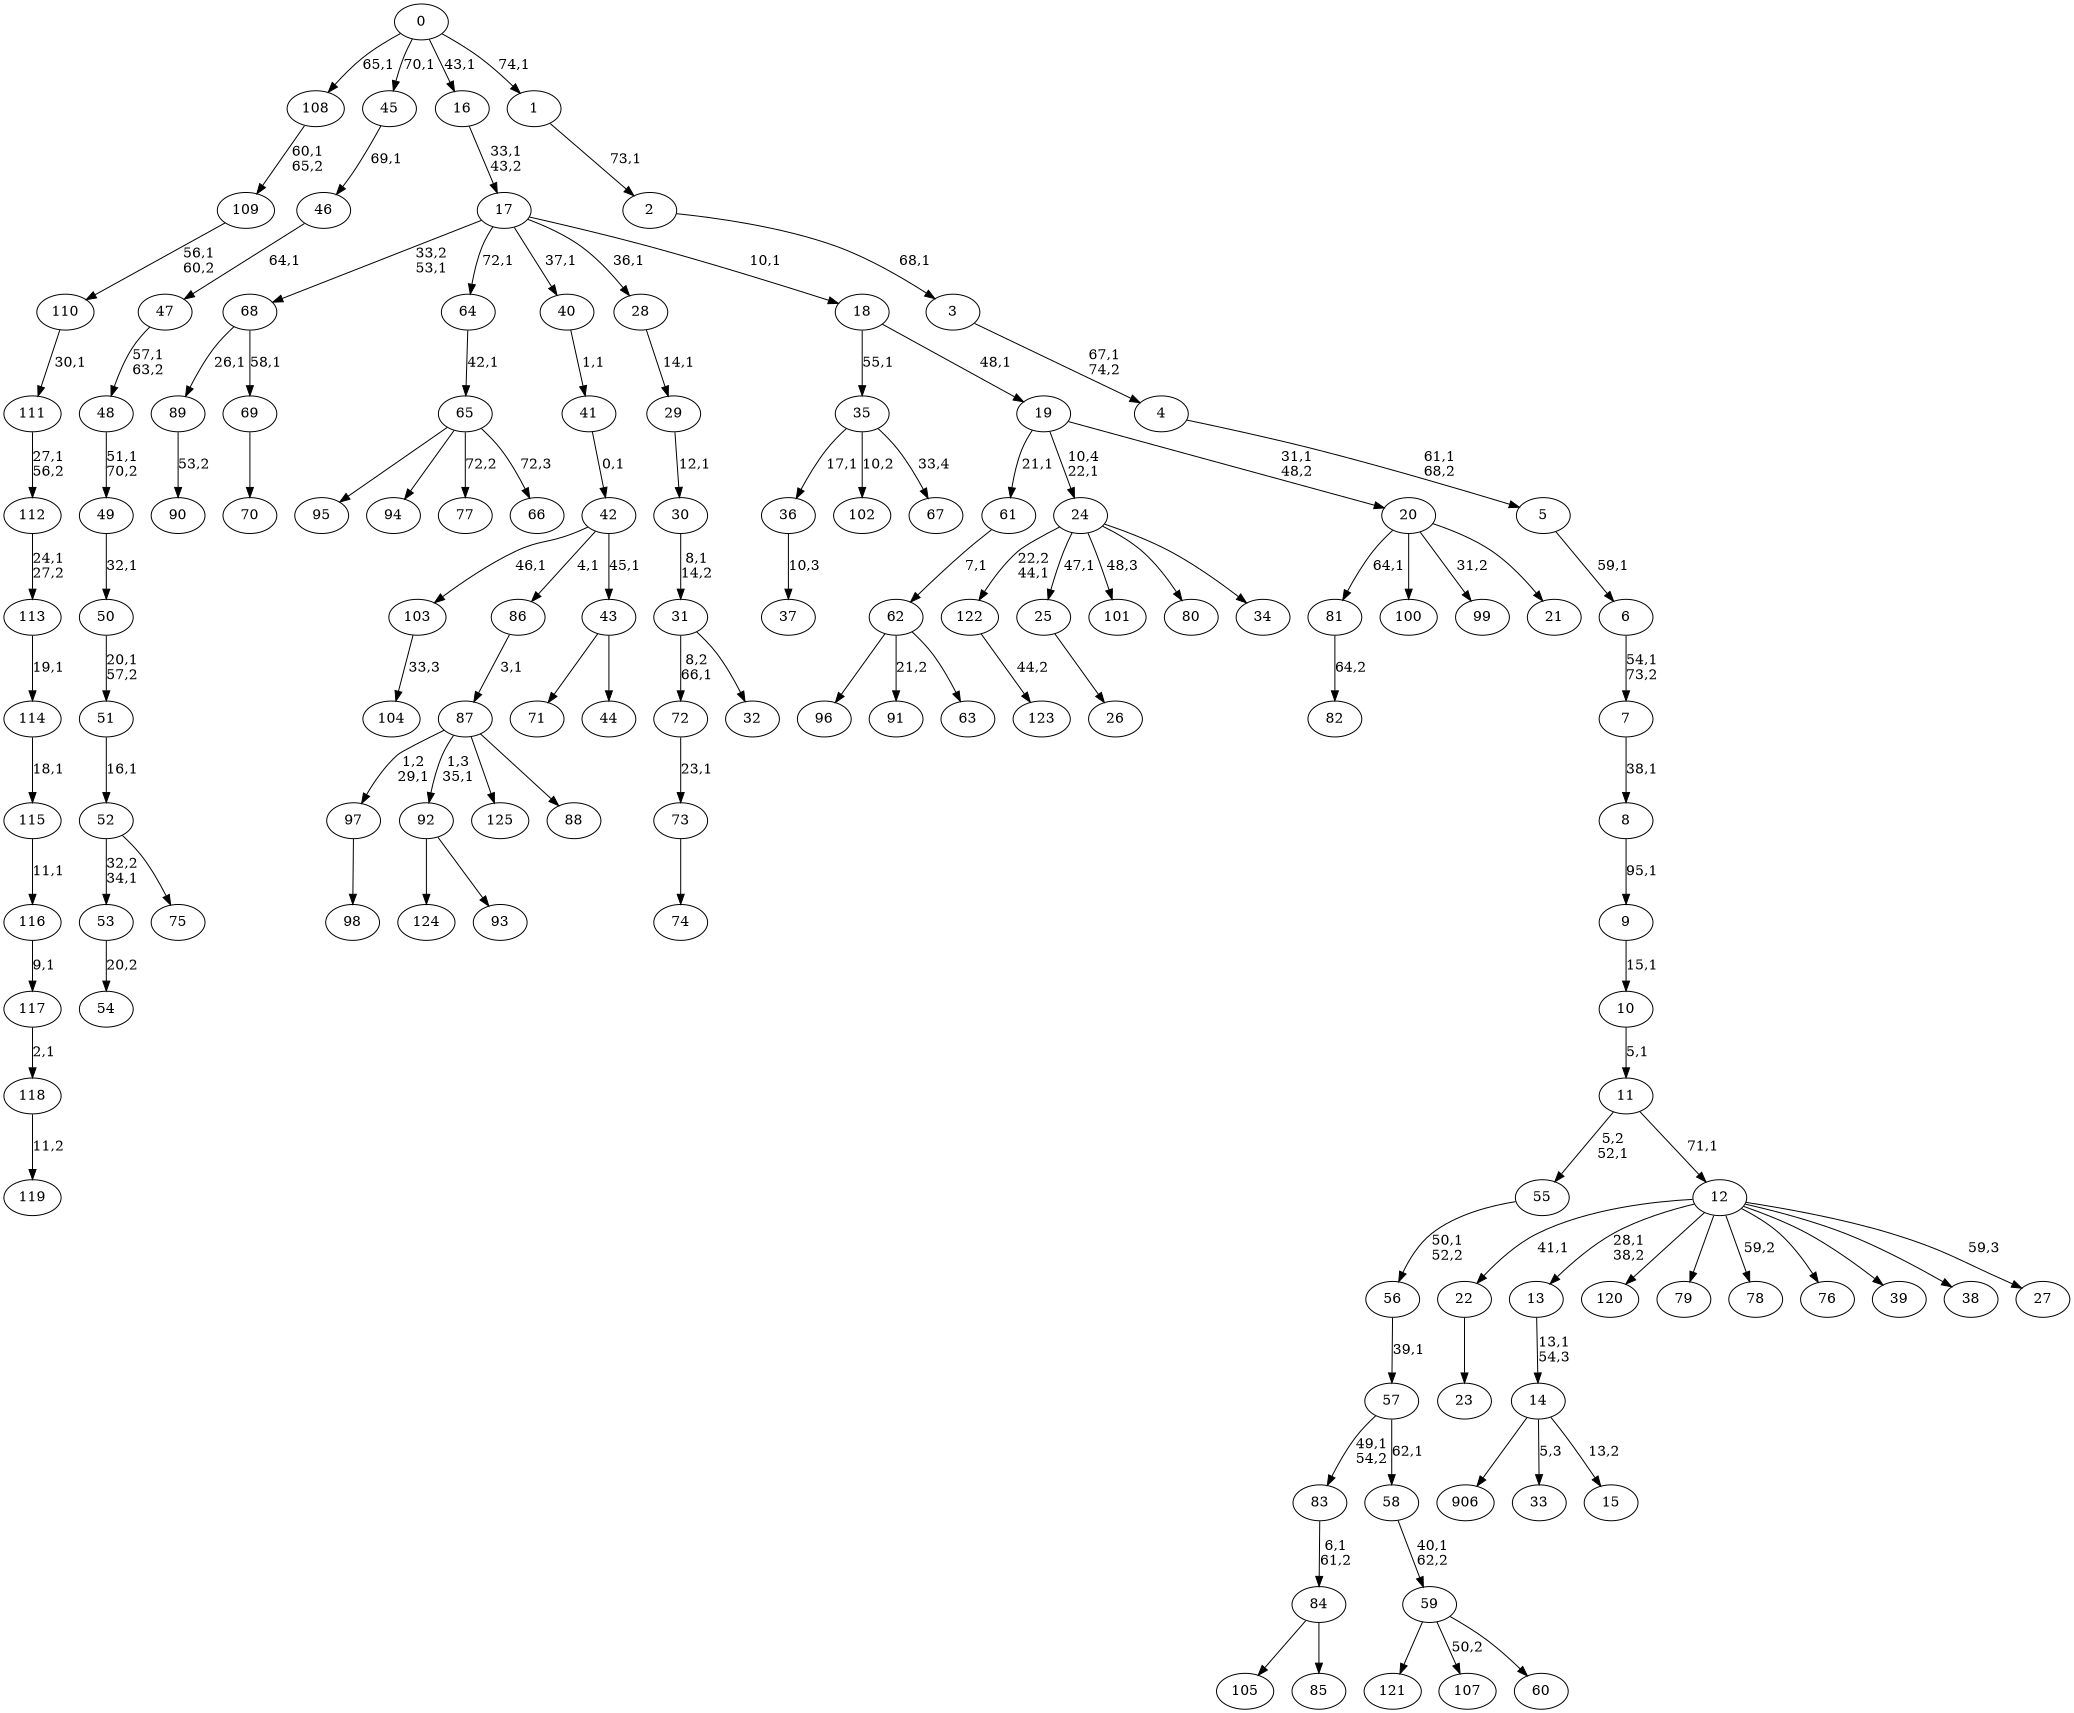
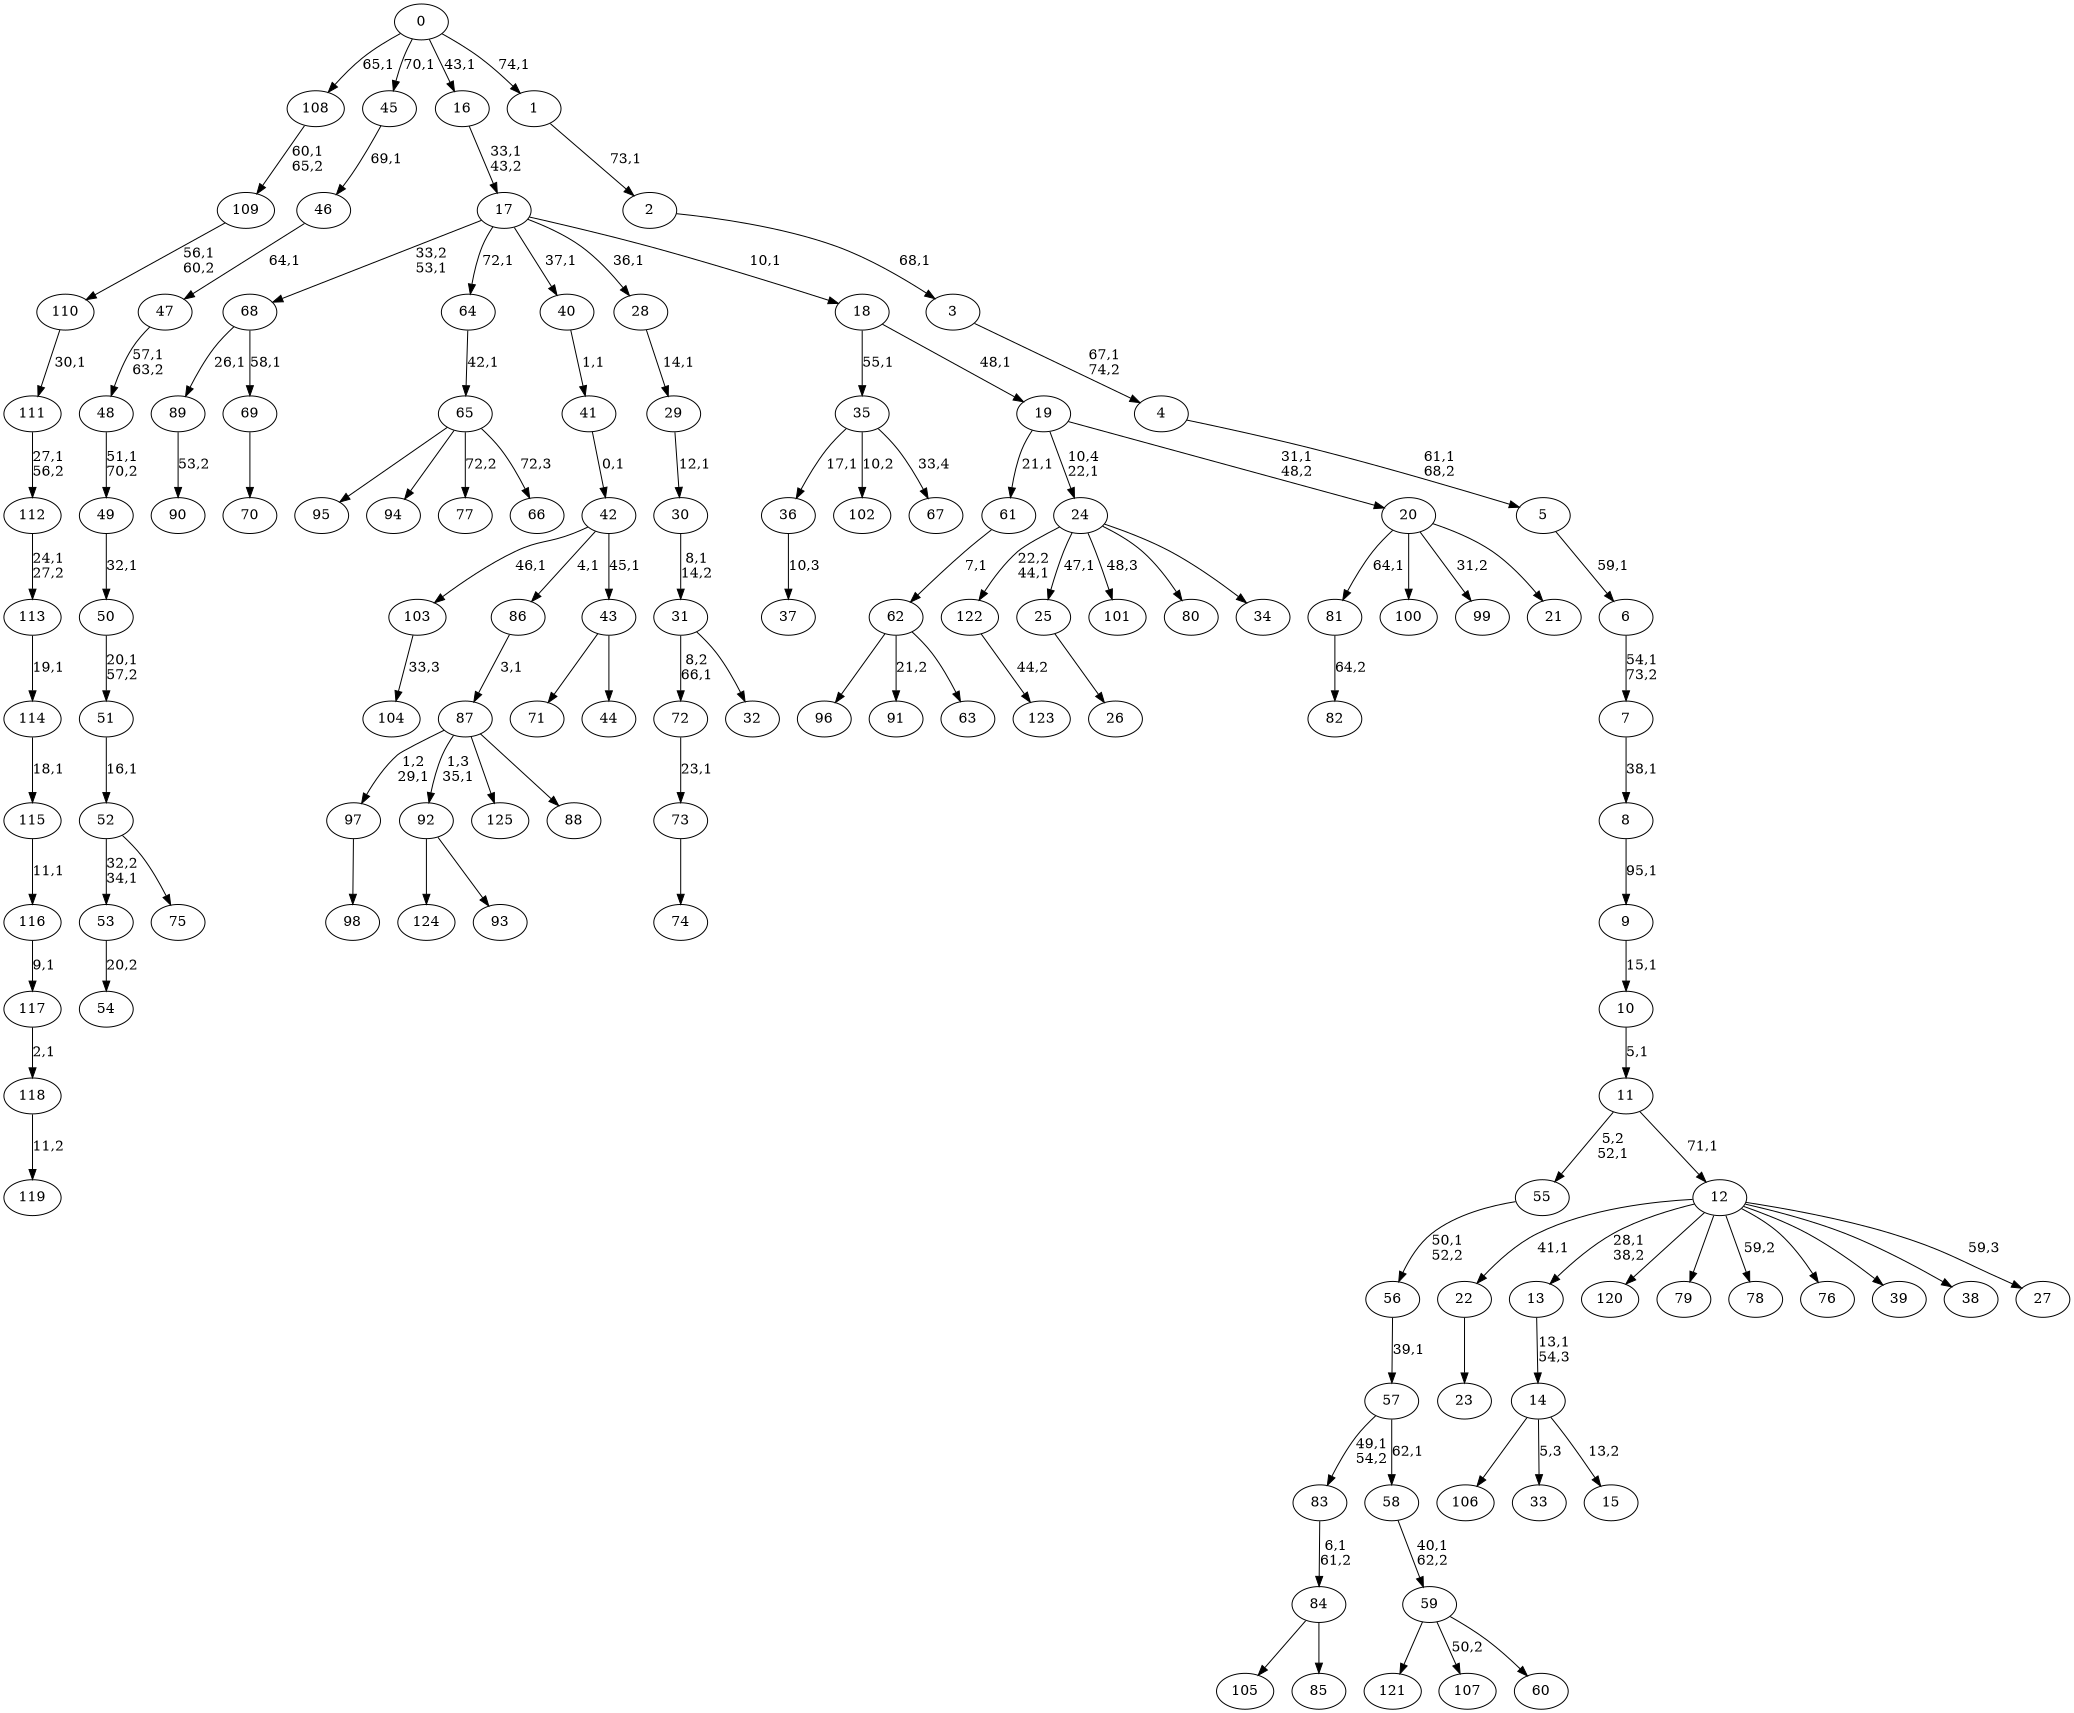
(1466, 1503) -> (1466, 1503)
